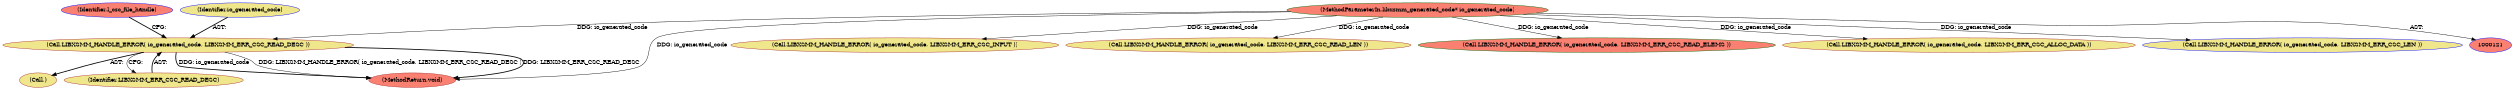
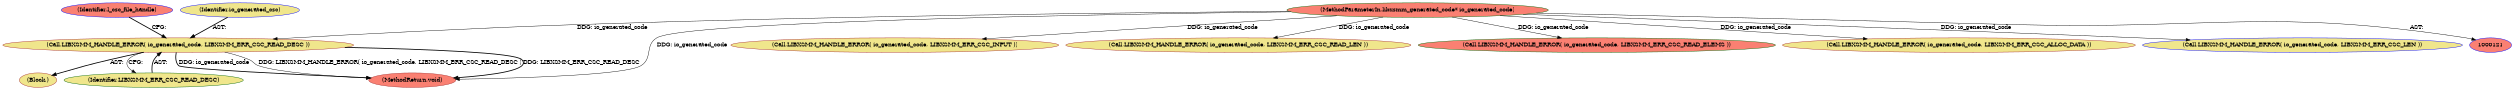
(240, 10) -> (240, 10)
(38, 80) -> (38, 80)
(154, 80) -> (154, 80)
